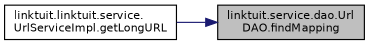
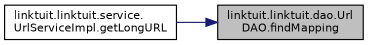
(291, 22) -> (290, 22)
